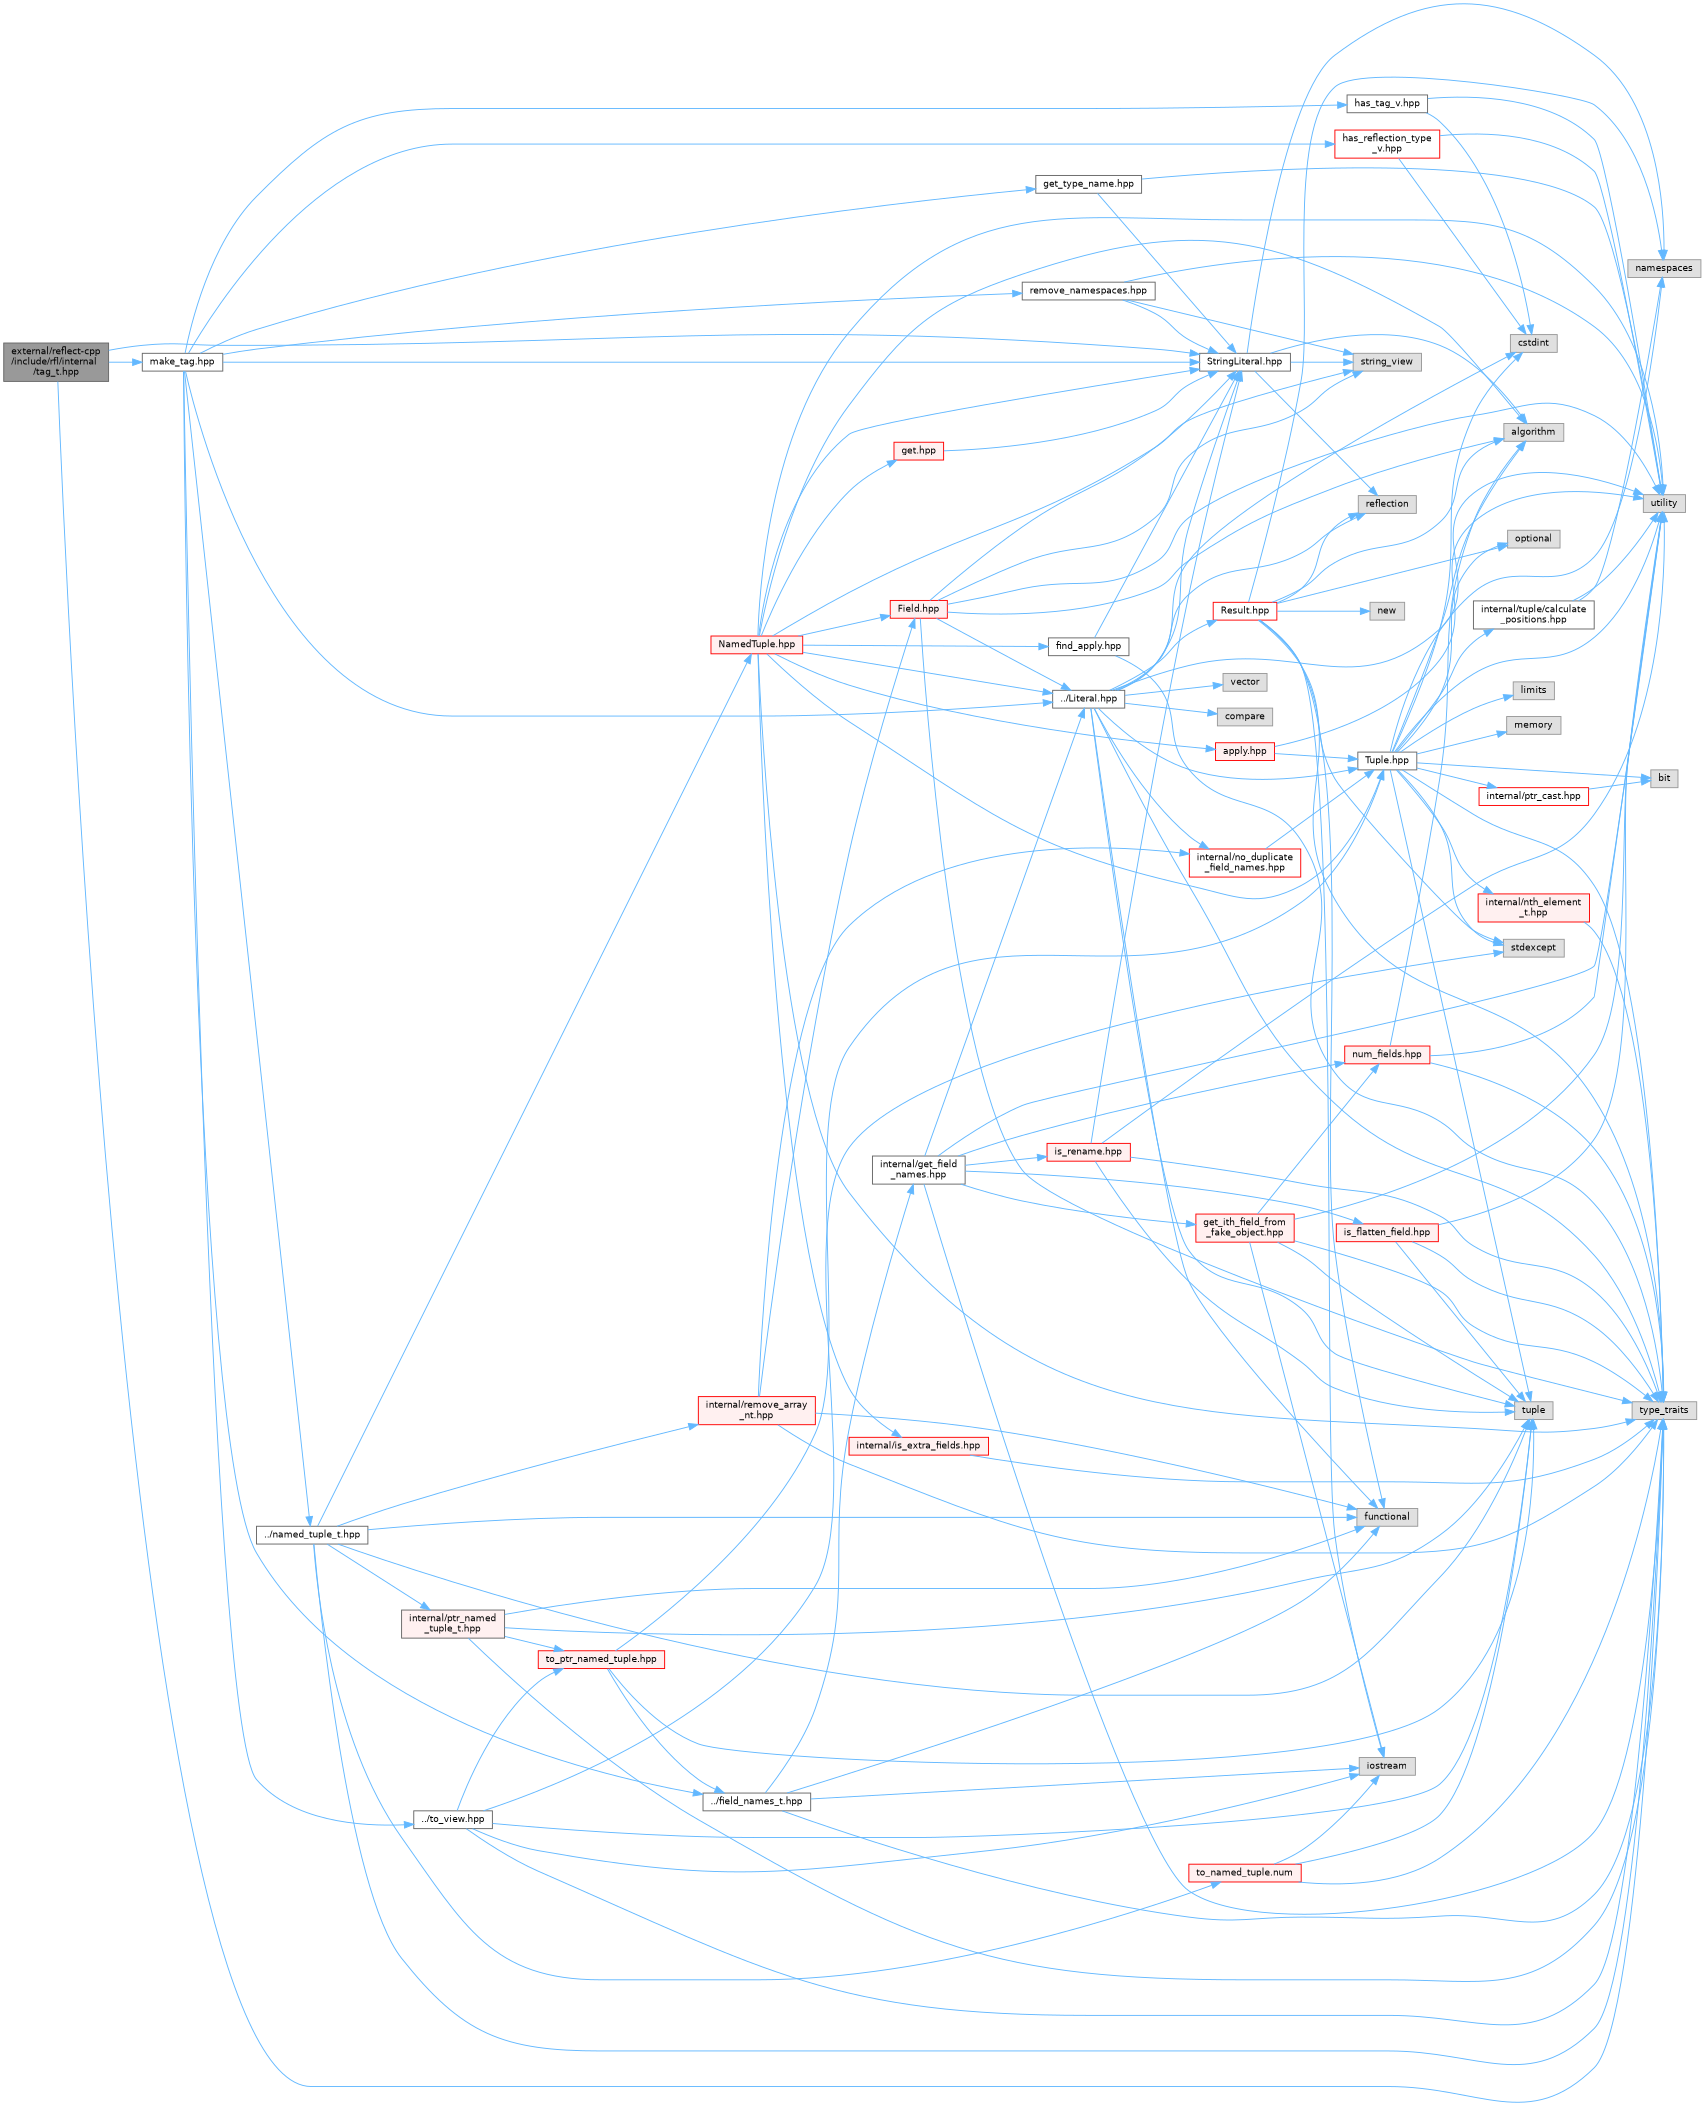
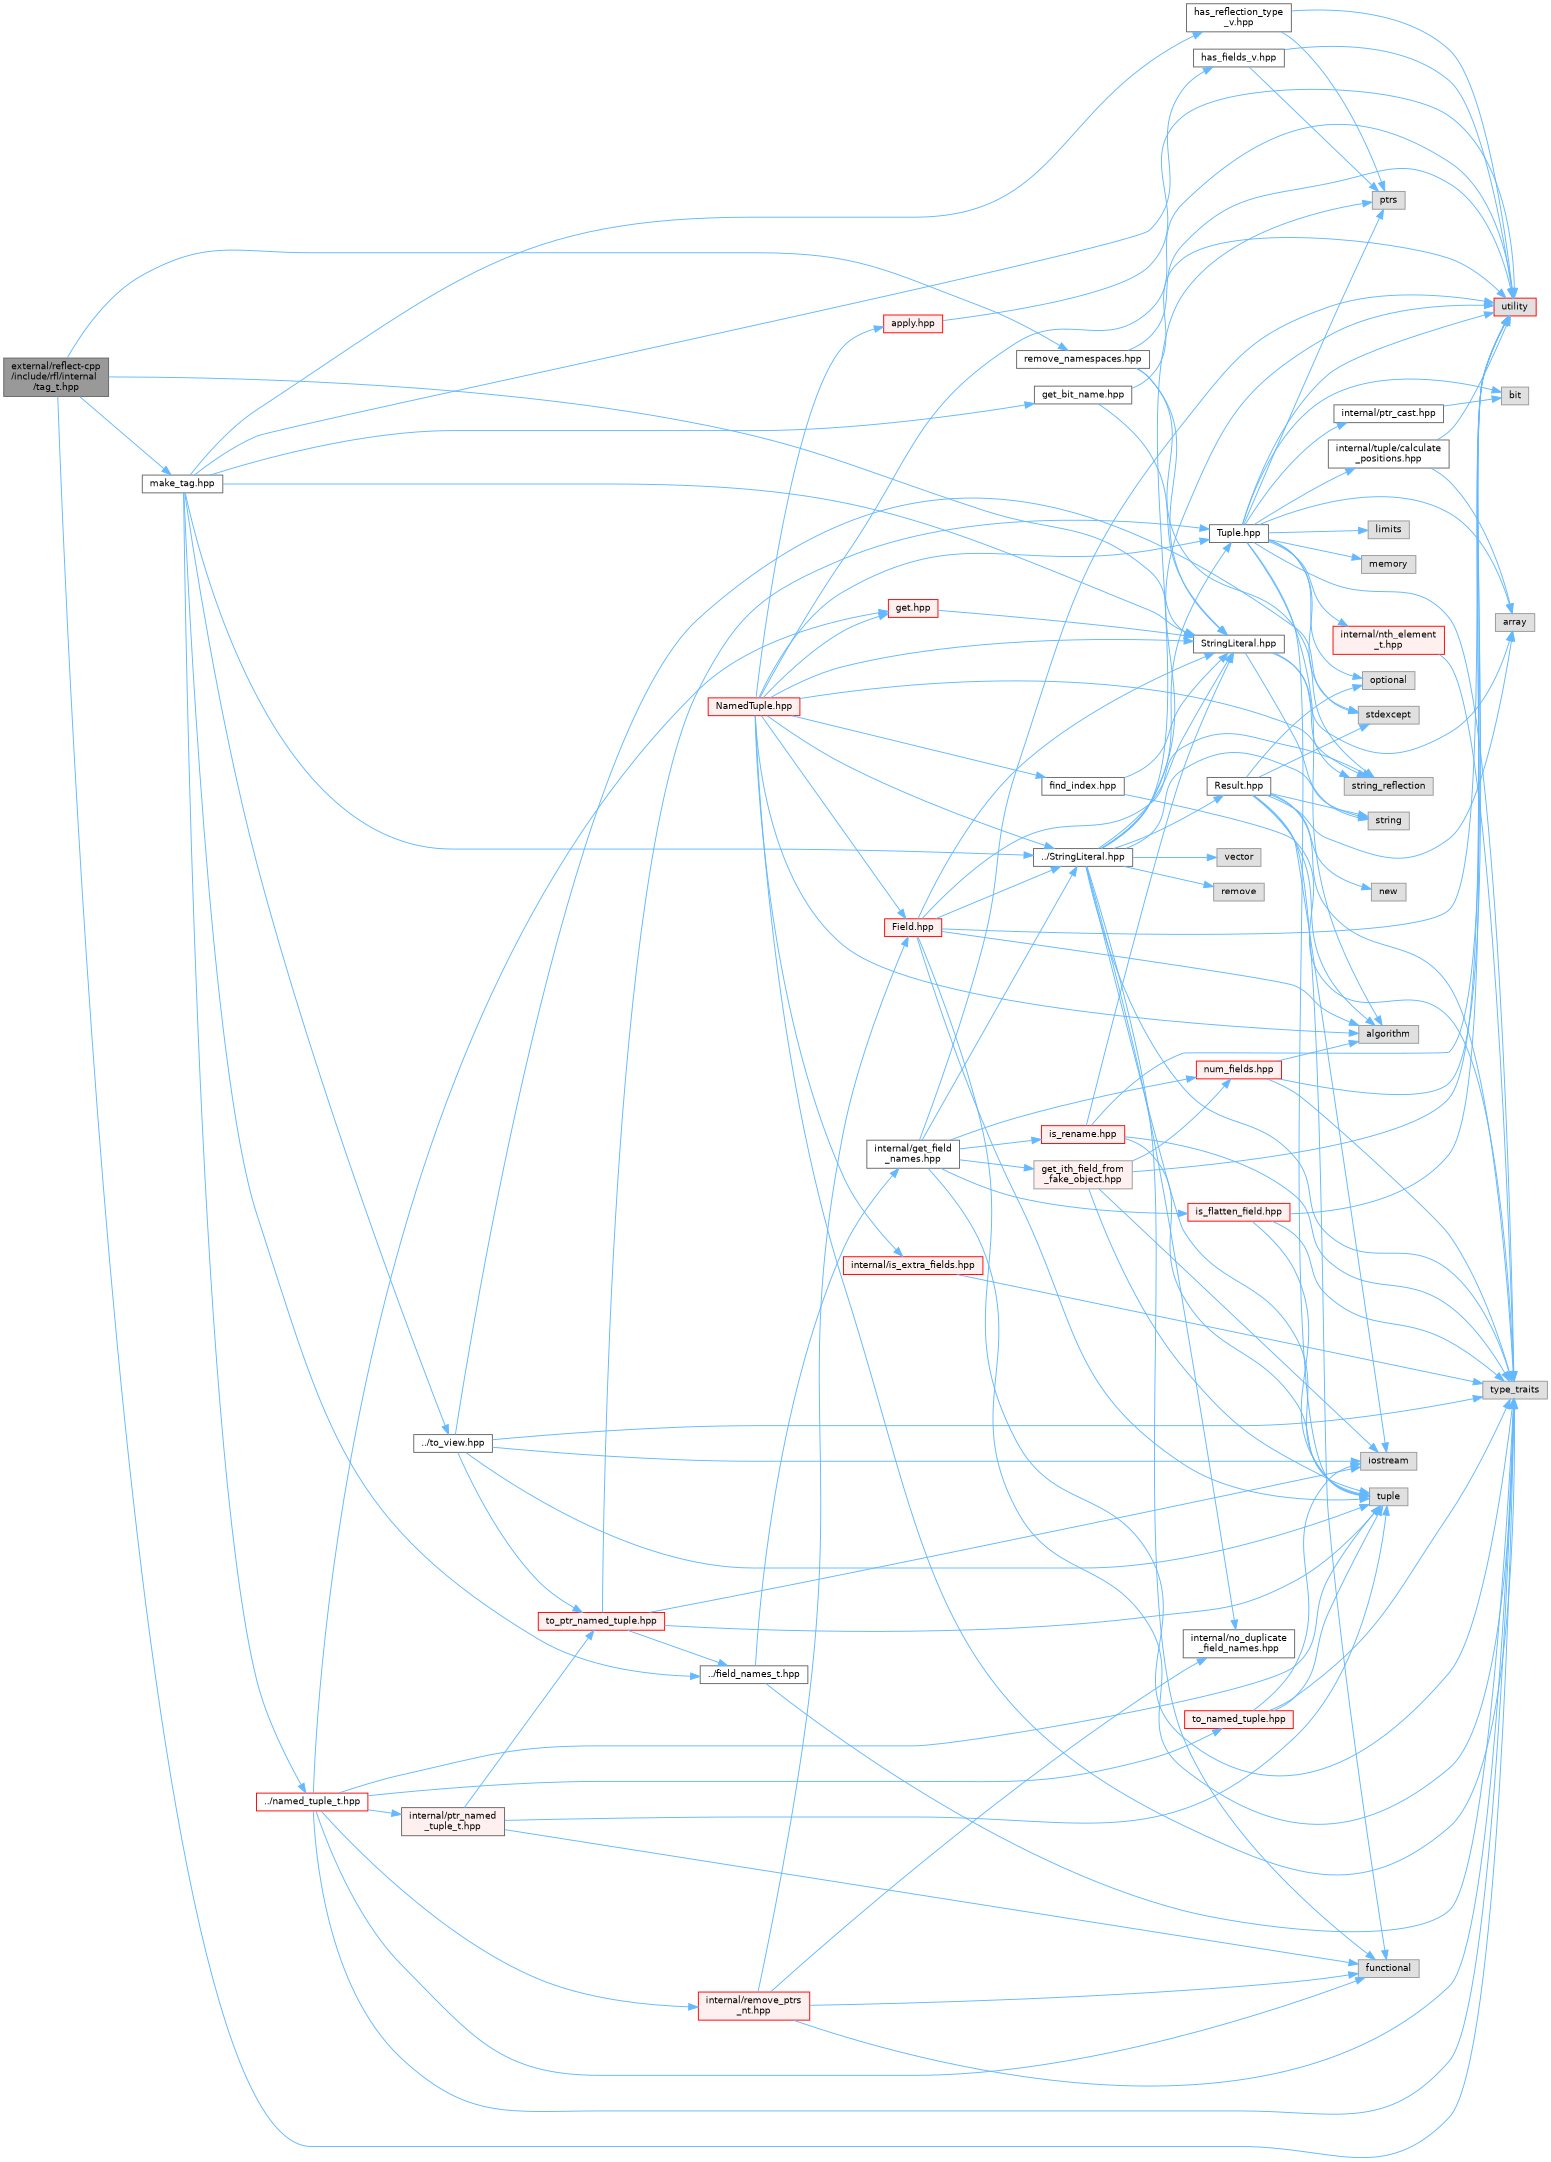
(1387, 104) -> (1239, 58)
(1387, 144) -> (1239, 18)
(1089, 184) -> (1083, 395)
(1664, 269) -> (1515, 623)
(617, 315) -> (551, 253)
(1409, 337) -> none
(1534, 343) -> (1389, 200)
(1387, 362) -> (1389, 786)
(1387, 504) -> (1389, 821)
(1664, 504) -> (1515, 307)
(1245, 611) -> (1239, 786)
(1089, 647) -> (1083, 786)
(1089, 699) -> (1083, 857)
(1245, 717) -> (1239, 892)
(1310, 756) -> none
(1534, 797) -> (1389, 414)
(1306, 819) -> none
(1245, 863) -> (1239, 1644)
(532, 1094) -> (445, 1113)
(1245, 1228) -> (1083, 1175)
none -> (1053, 1283)
(1475, 1327) -> none
(757, 1411) -> (754, 2006)
(312, 1535) -> (312, 1802)
(1110, 1685) -> none
(1080, 1784) -> (1001, 1542)
(1245, 1873) -> (1239, 1720)
(1245, 1980) -> none
